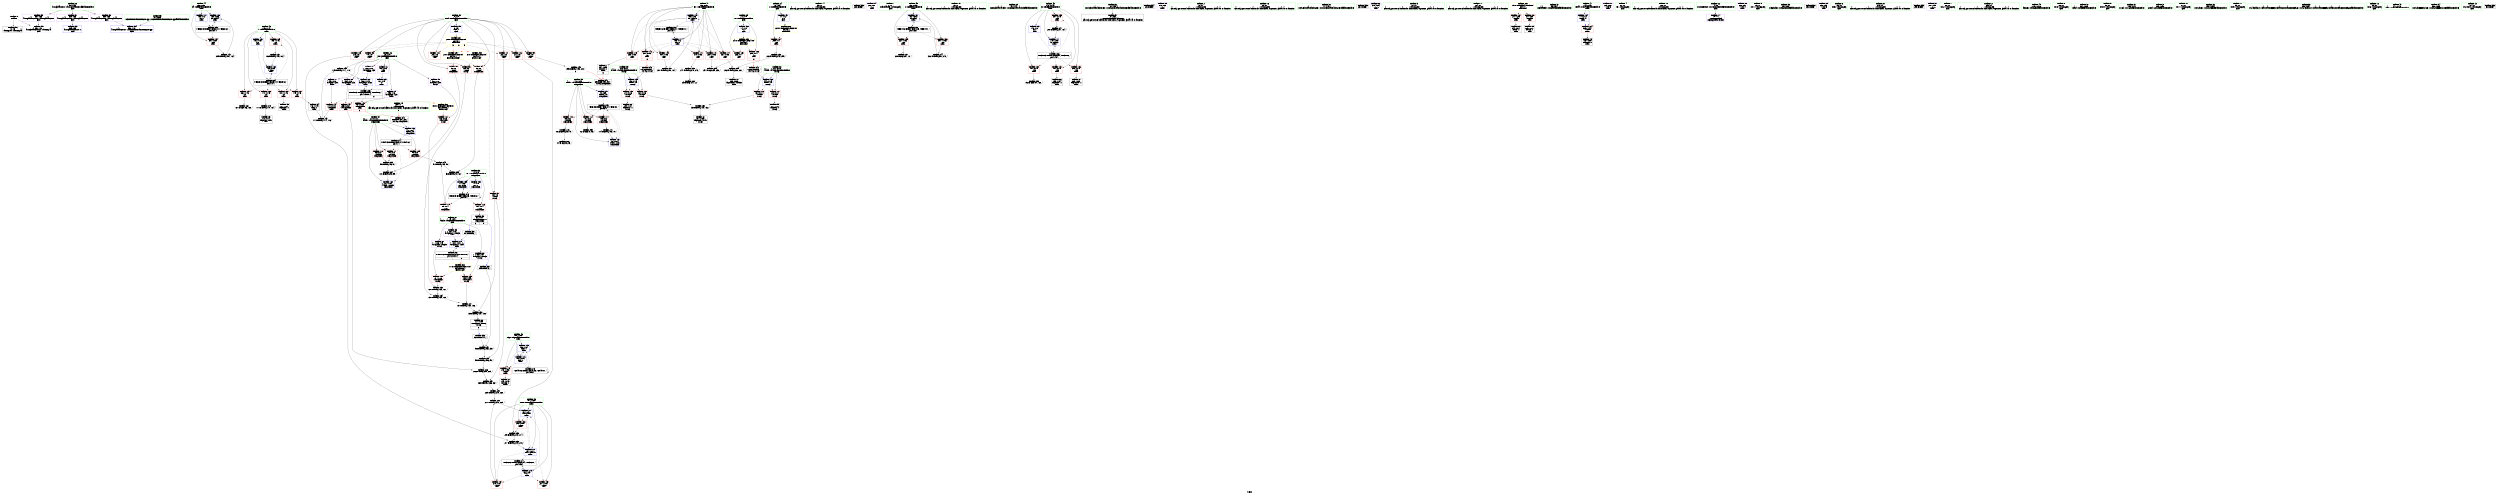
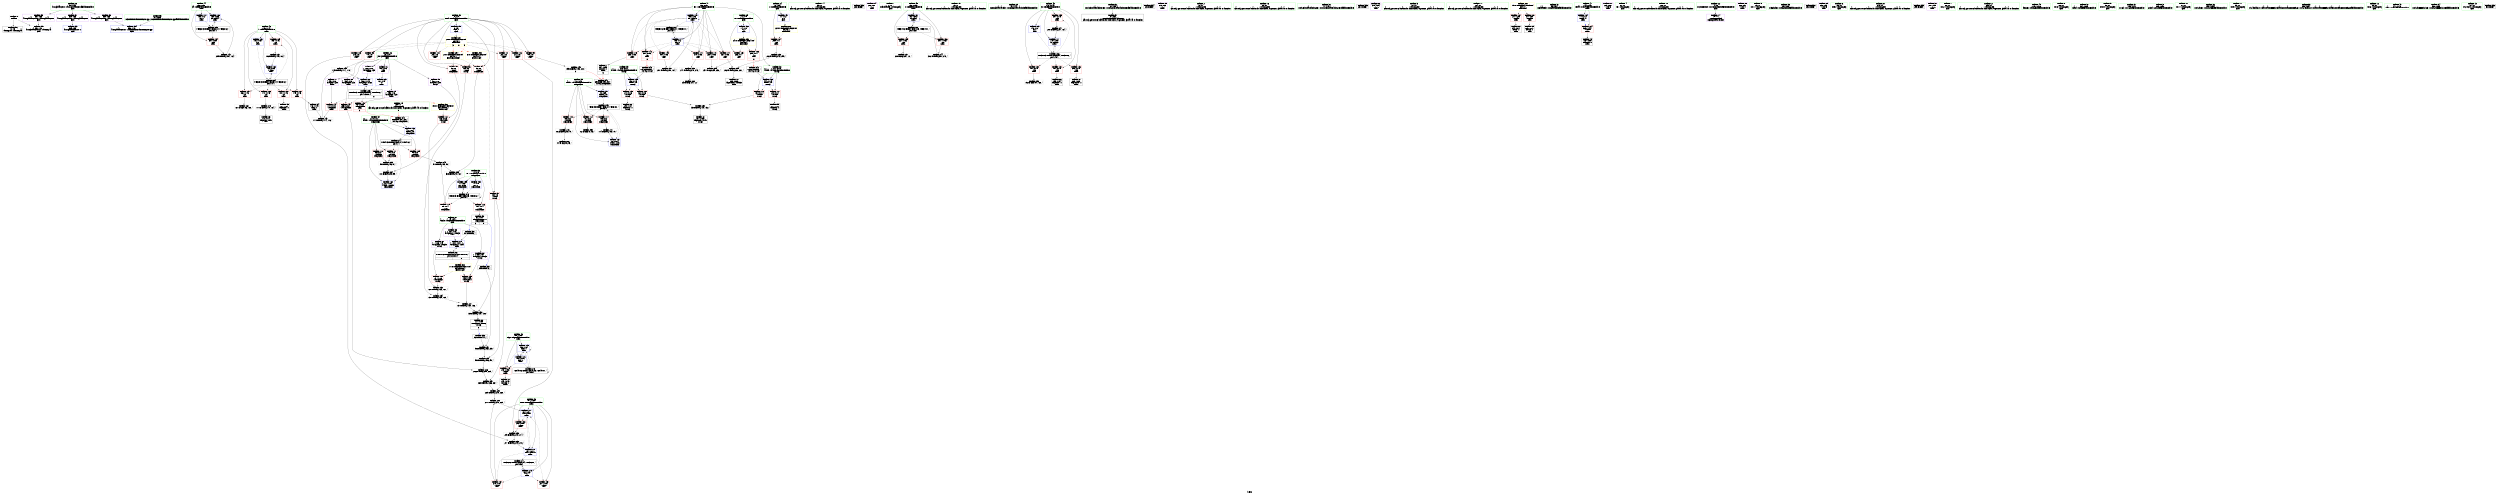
(657, 19) -> (760, 19)
